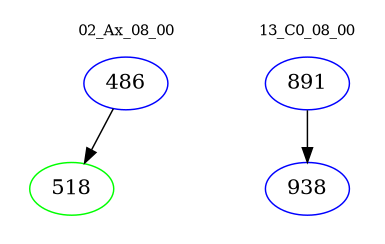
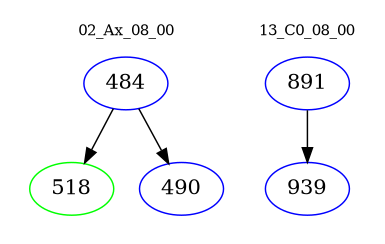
(126, 83) -> (126, 83)
none -> (182, 189)
(307, 189) -> (307, 189)
